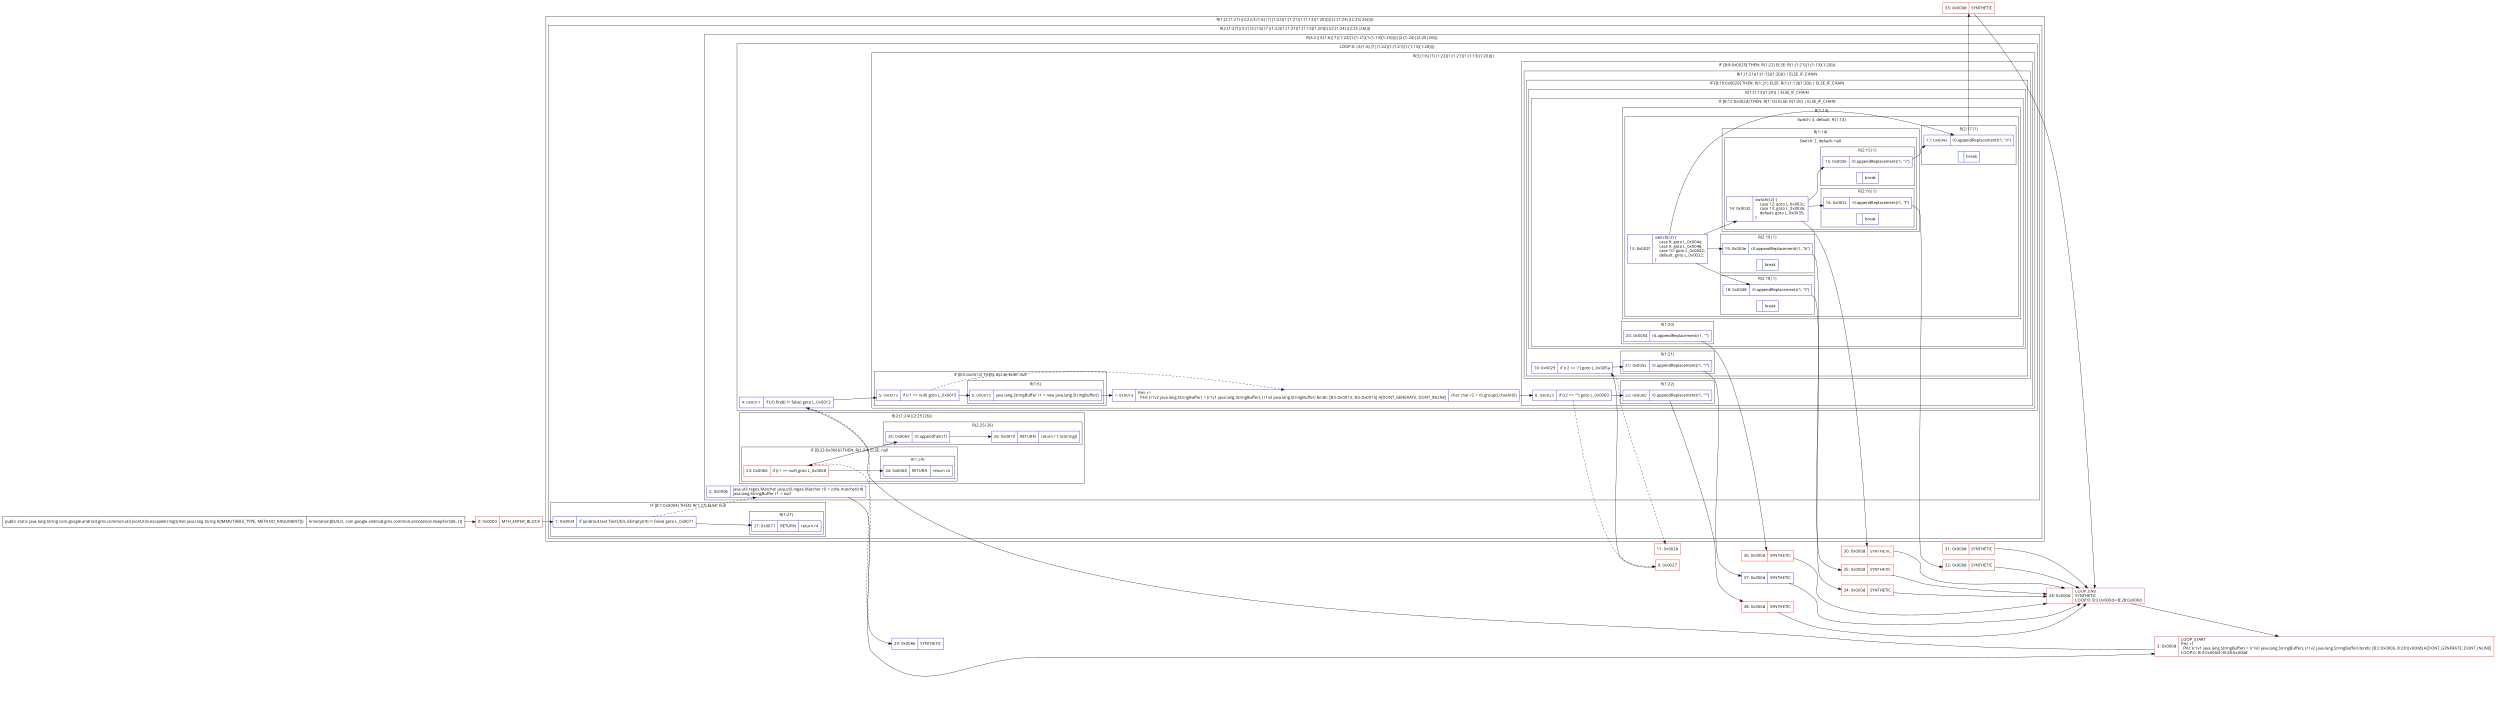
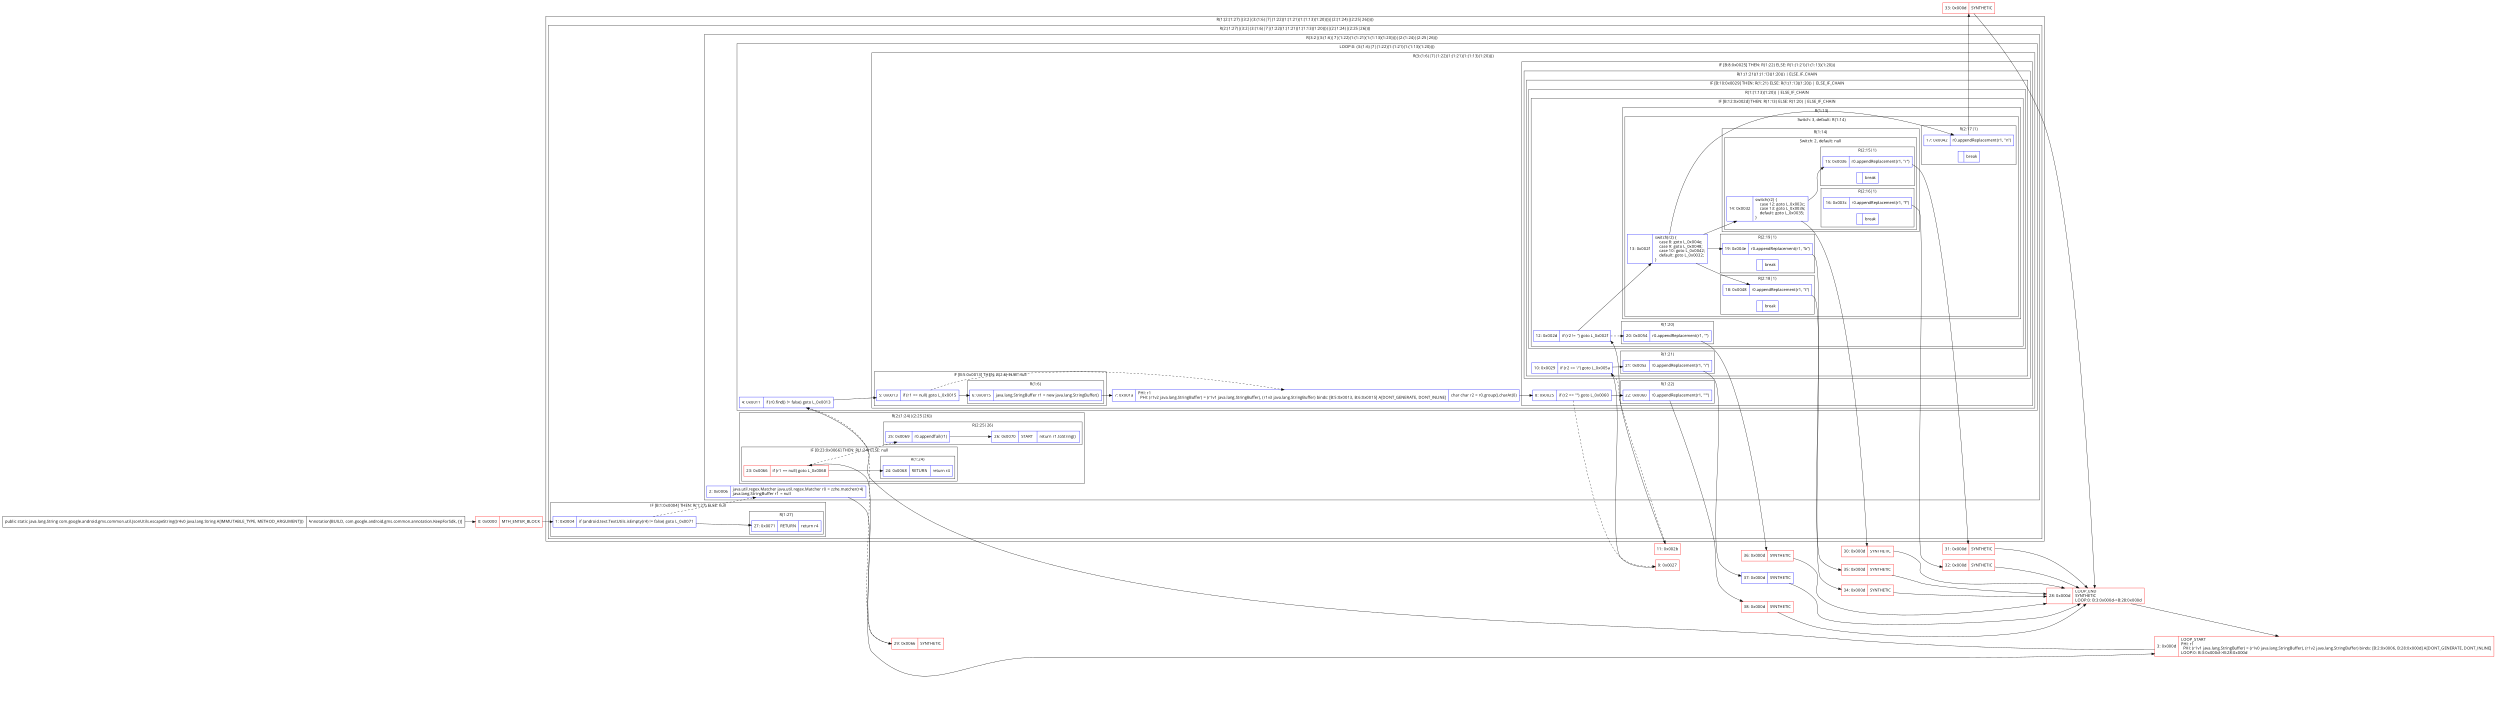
(1919, 155) -> (1952, 340)
(1814, 206) -> none
none -> (1572, 336)
(1028, 437) -> (1027, 437)
(851, 454) -> (851, 454)
(867, 479) -> (867, 479)
(918, 644) -> (918, 644)
